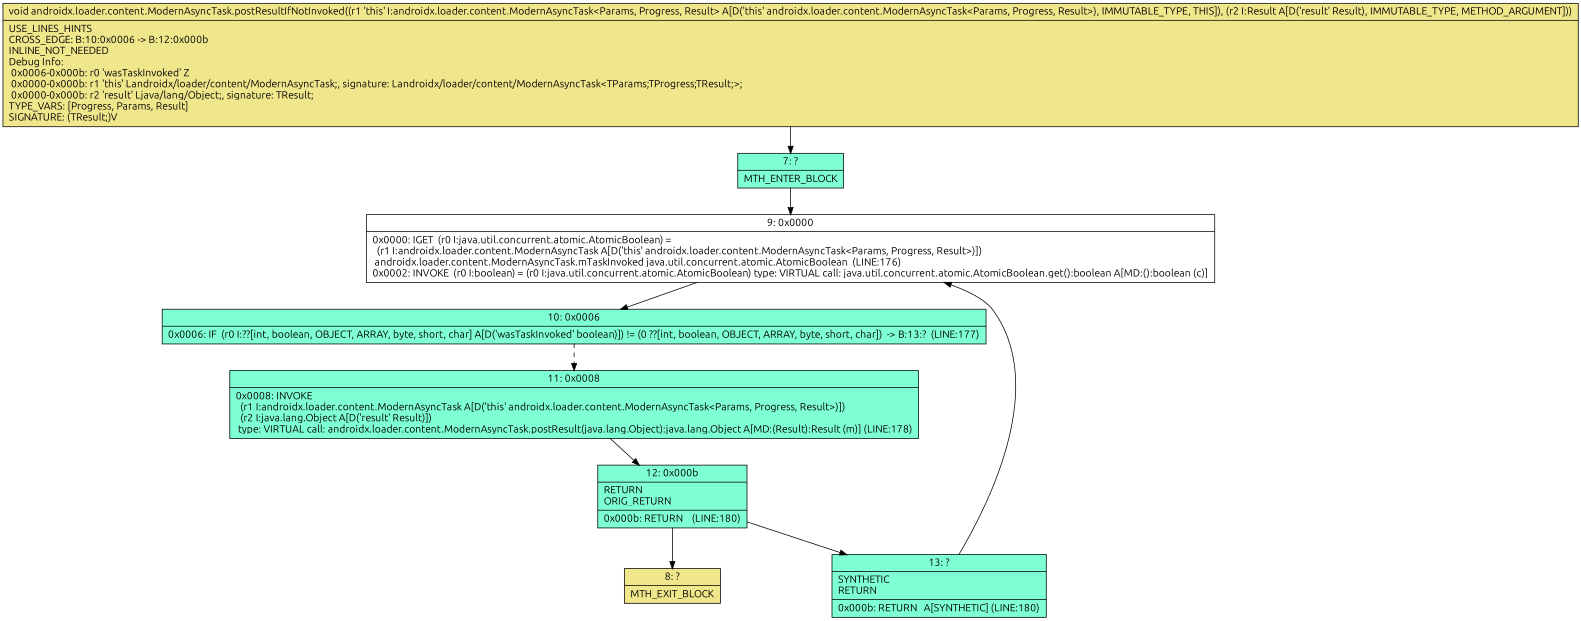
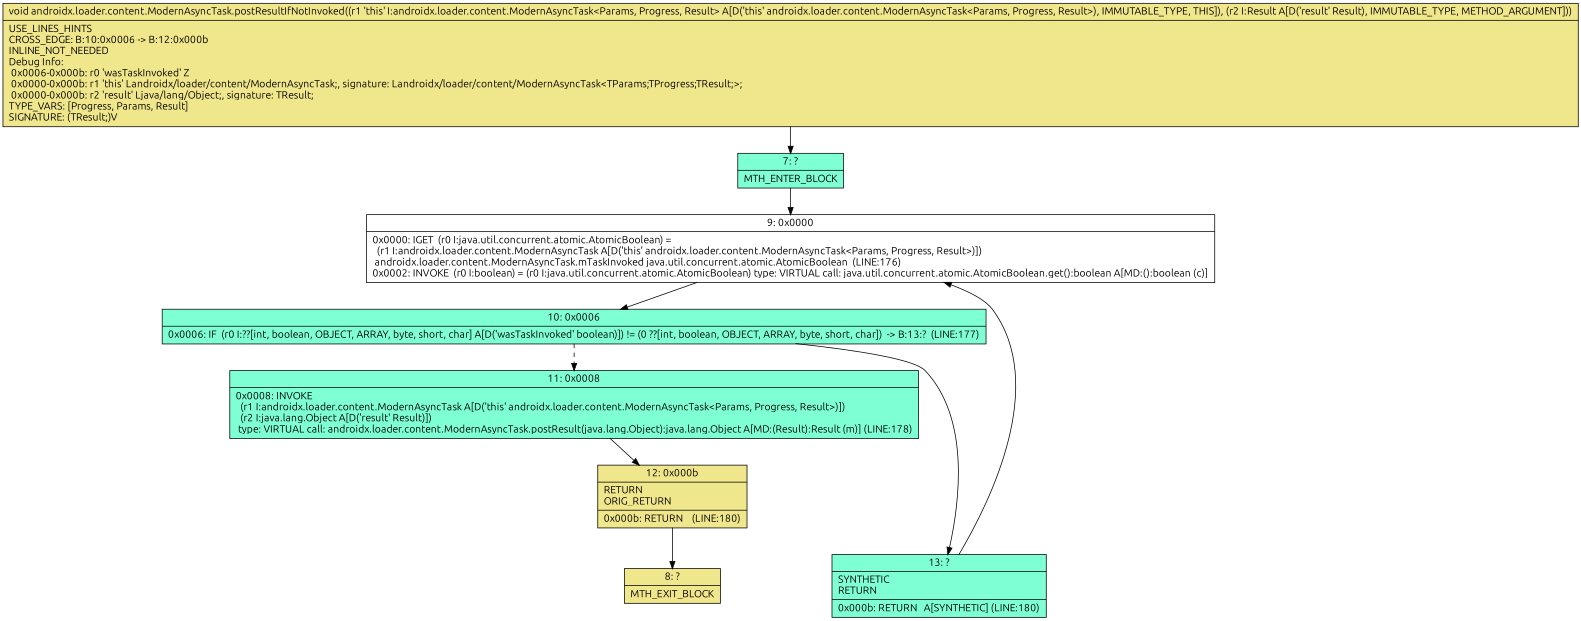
(672, 497) -> (672, 497)
(793, 537) -> (940, 392)
